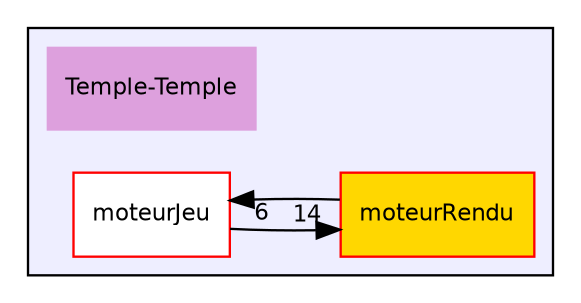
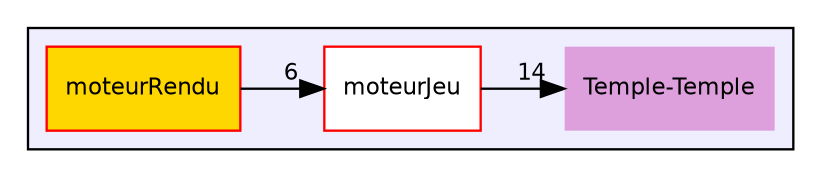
(273, 230) -> (511, 89)
